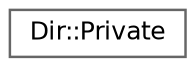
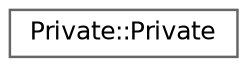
(98, 33) -> (124, 33)
